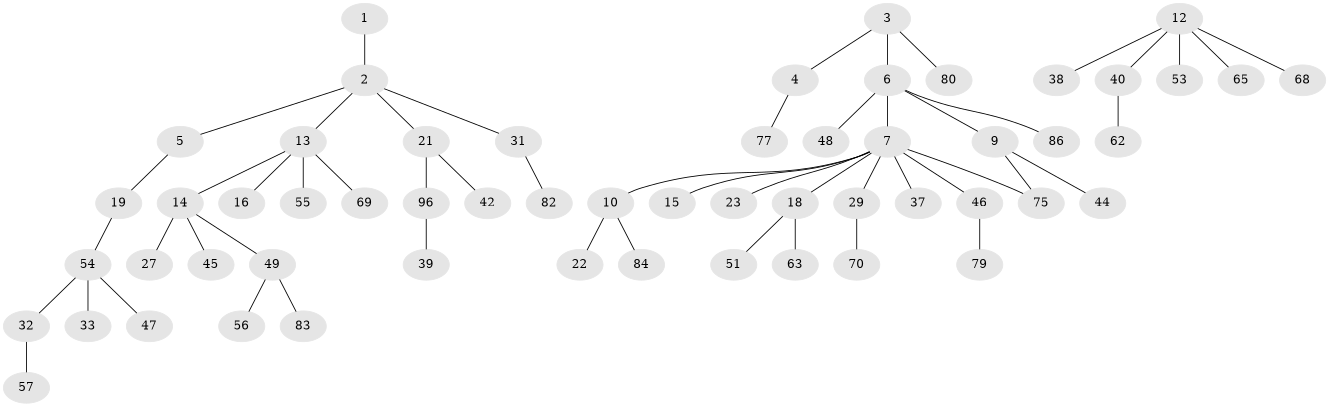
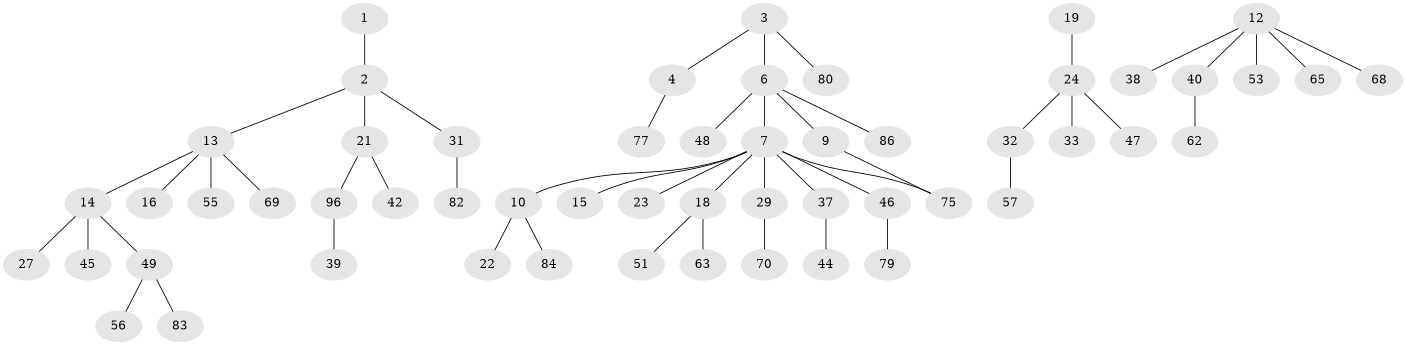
(180, 142) -> none
(1049, 173) -> (826, 234)
(88, 265) -> (1072, 80)
